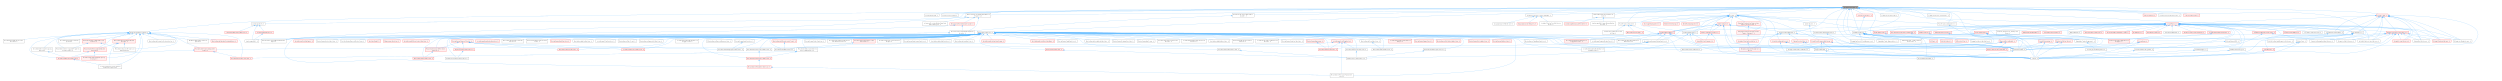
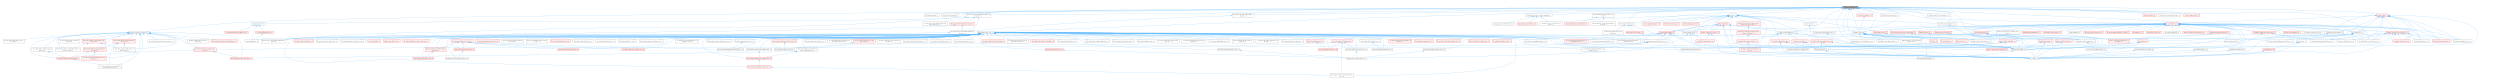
none -> (1018, 41)
